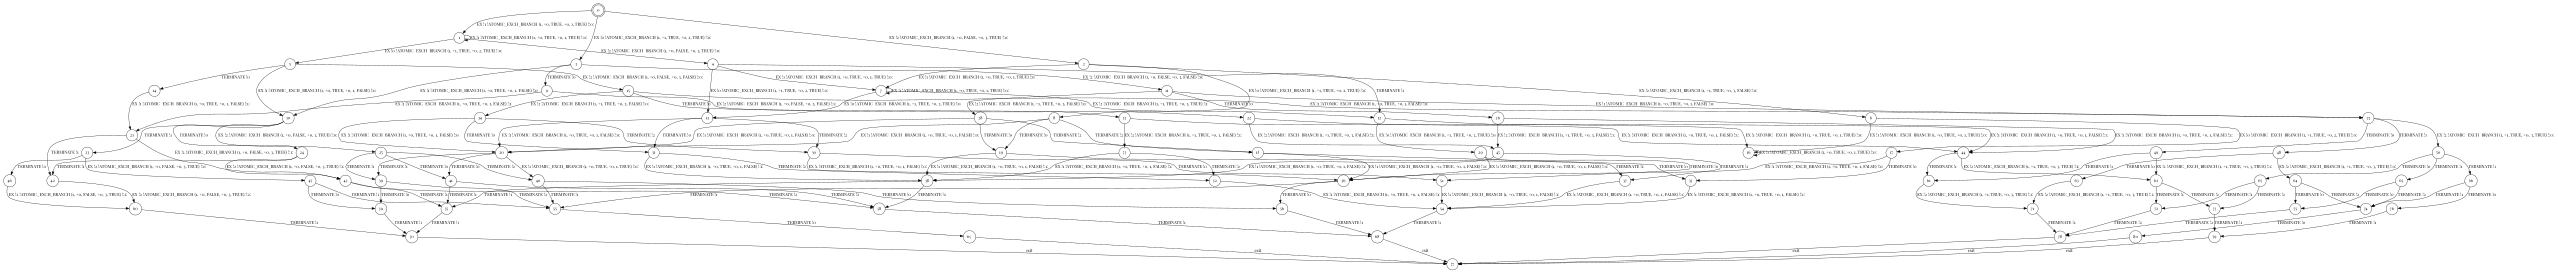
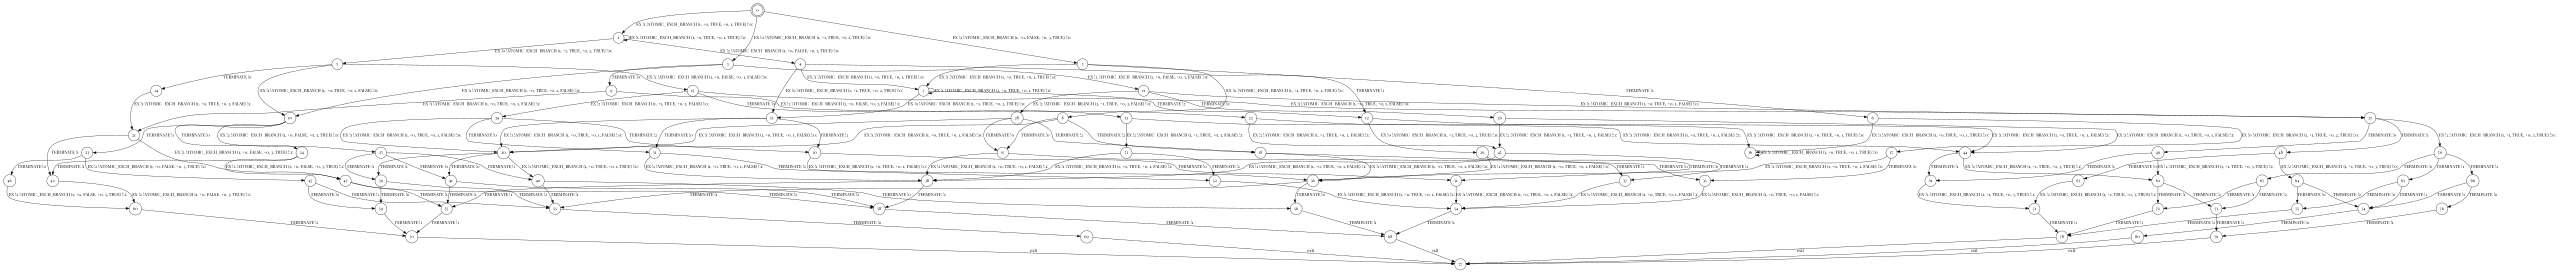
(1698, 91) -> (1640, 91)
(1151, 104) -> (1171, 104)
